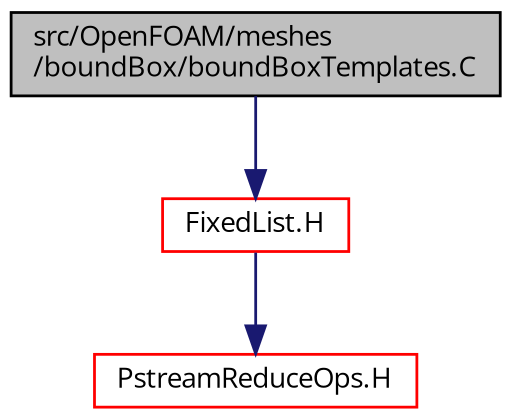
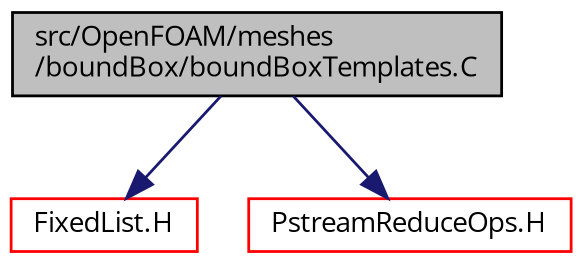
(256, 289) -> (331, 137)
